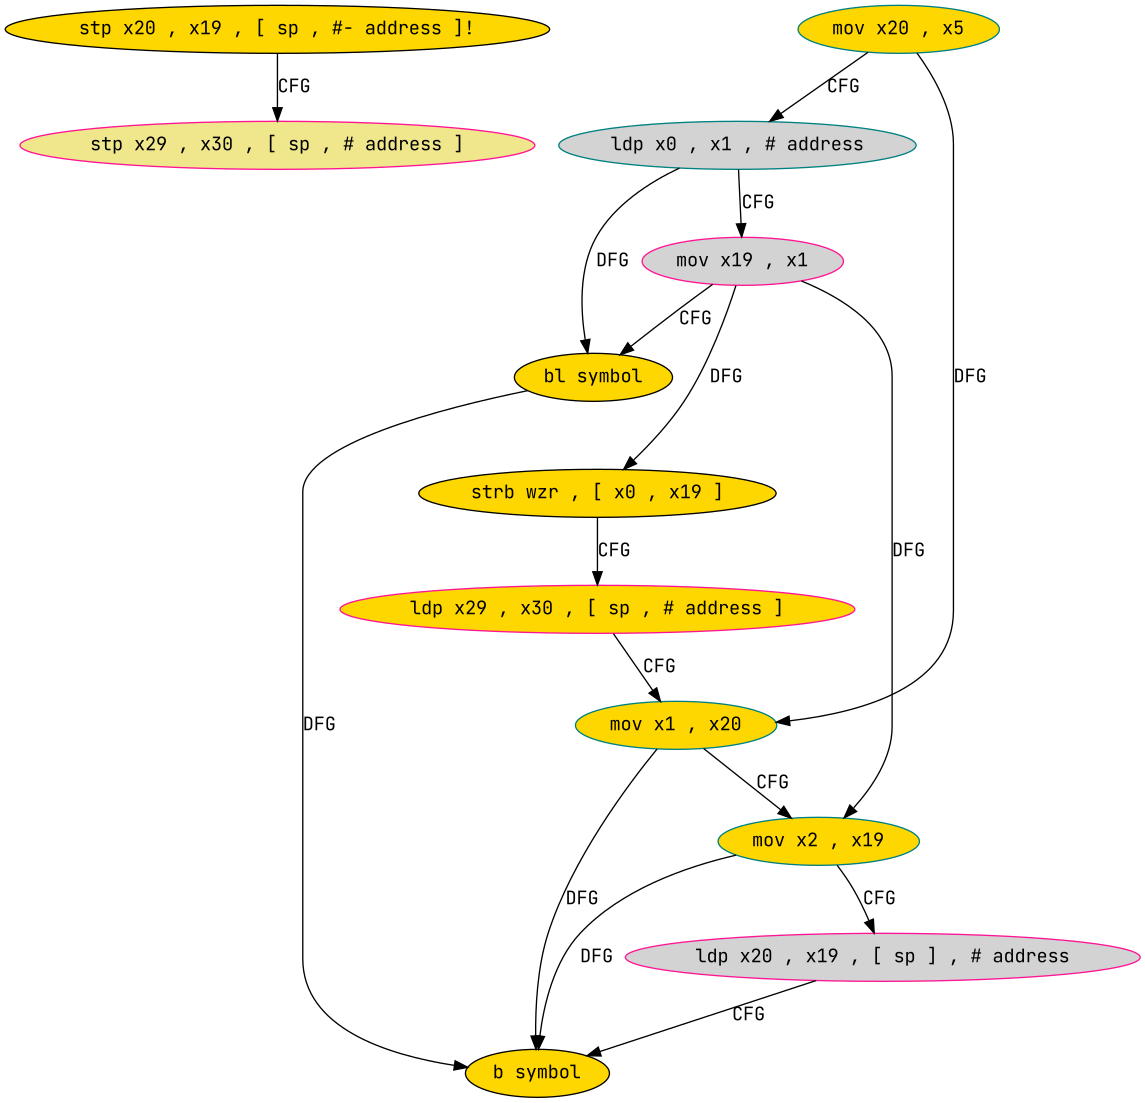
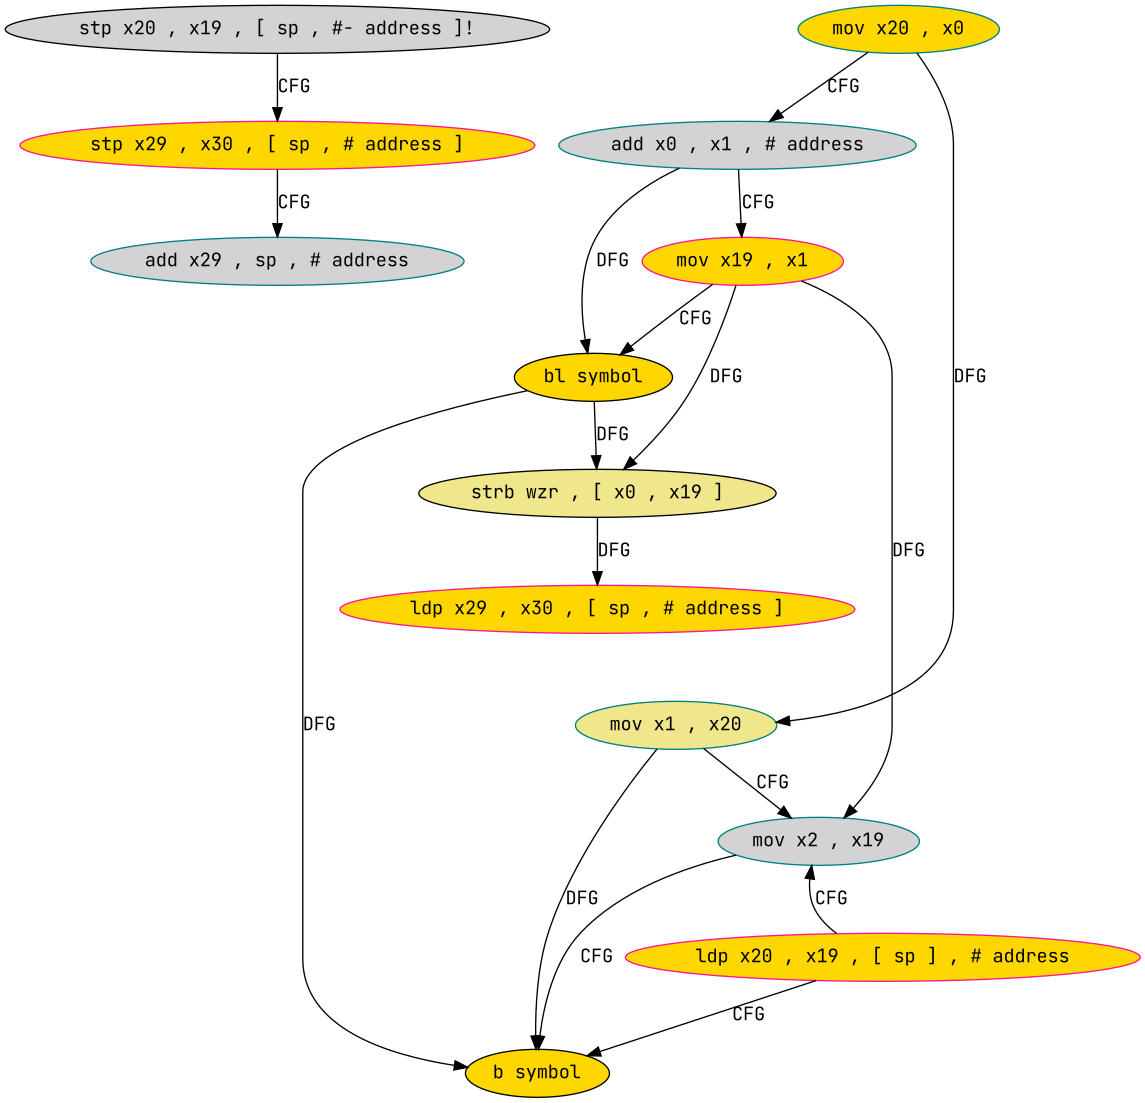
(277, 29) -> (277, 29)
(899, 29) -> (899, 29)
(277, 145) -> (277, 145)
(737, 145) -> (737, 145)
none -> (277, 261)
(743, 261) -> (743, 261)
none -> (595, 429)
(597, 493) -> (597, 493)
(614, 551) -> (614, 551)
(633, 662) -> none
(676, 725) -> (676, 725)
(819, 841) -> (819, 841)
(855, 892) -> (815, 910)
(597, 957) -> (597, 957)
(883, 957) -> (883, 957)
